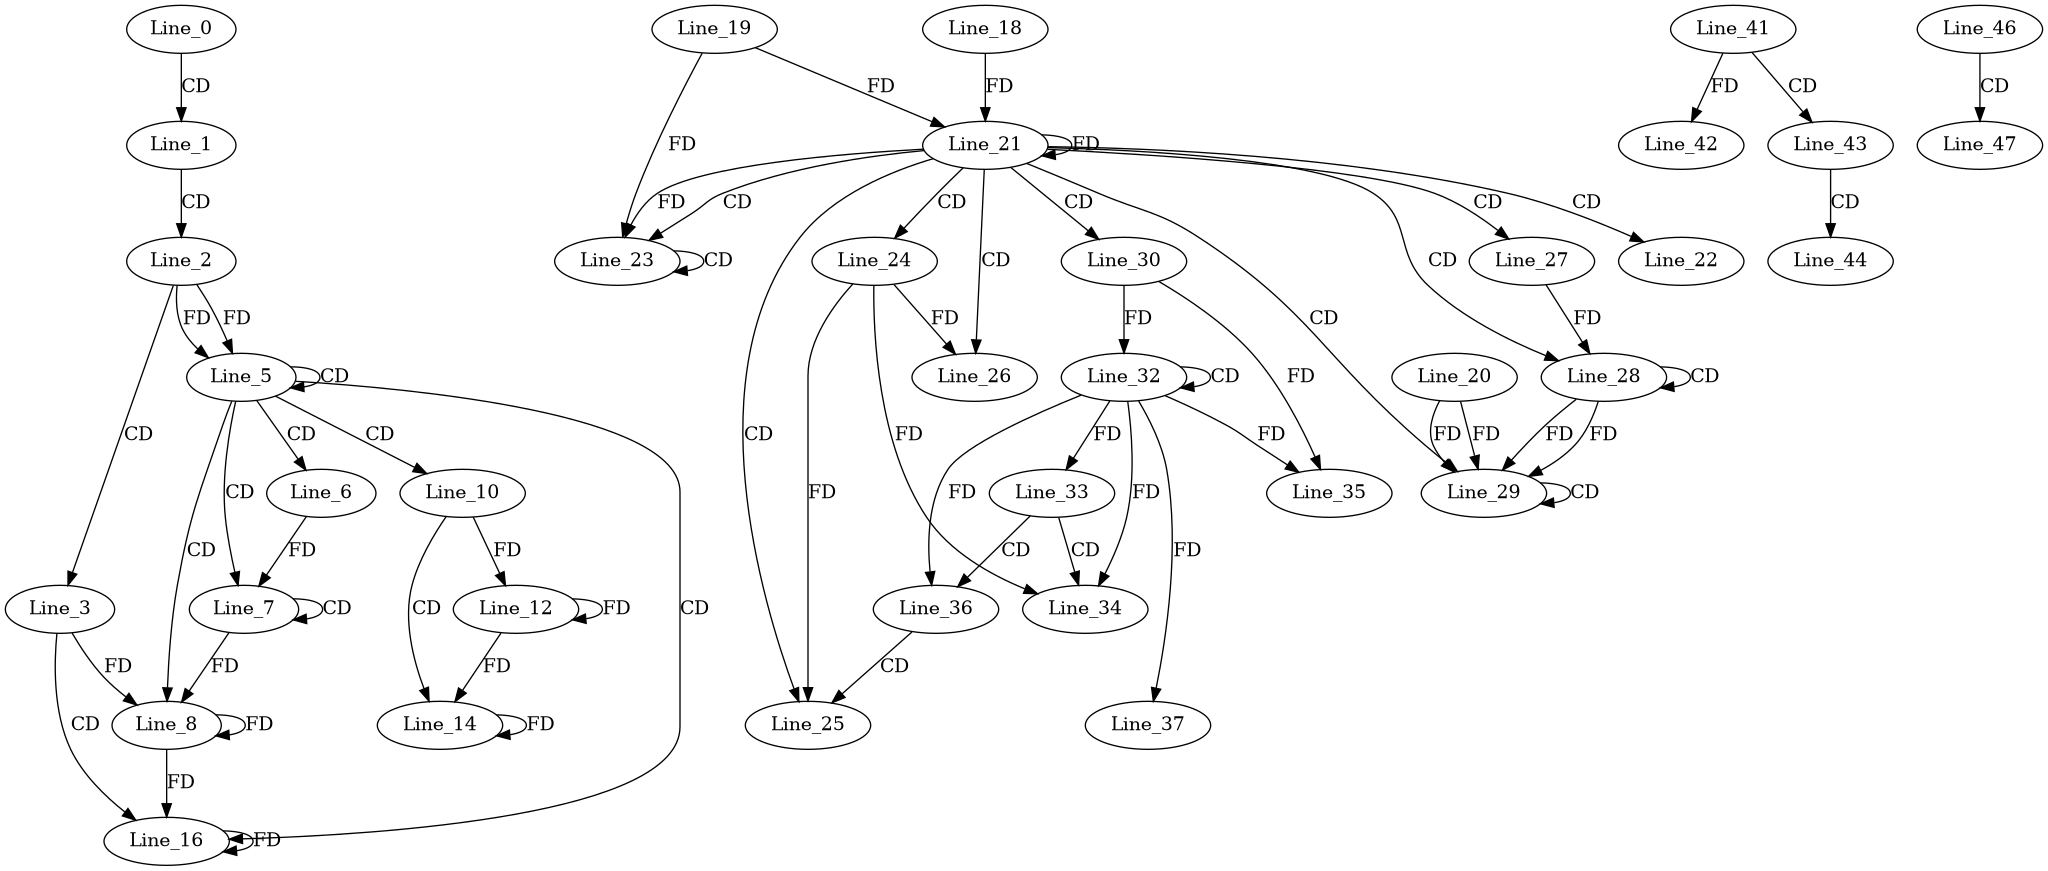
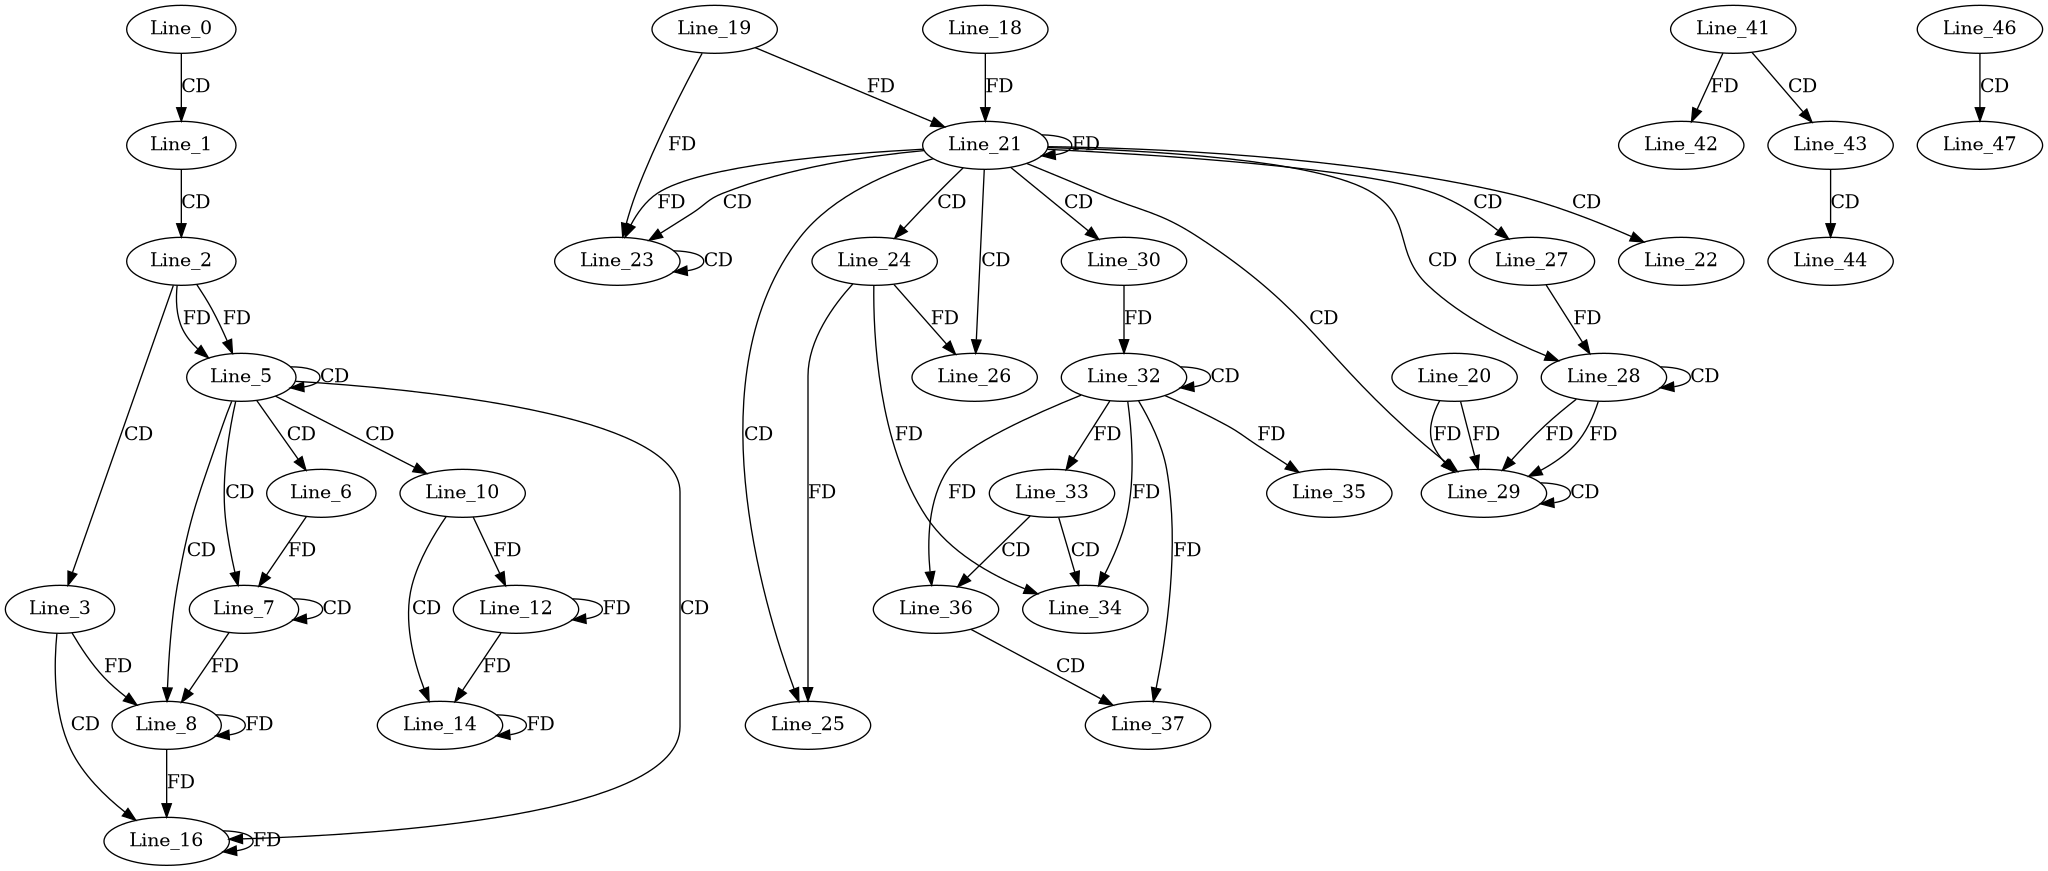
(1253, 355) -> none
(877, 663) -> (1036, 664)
